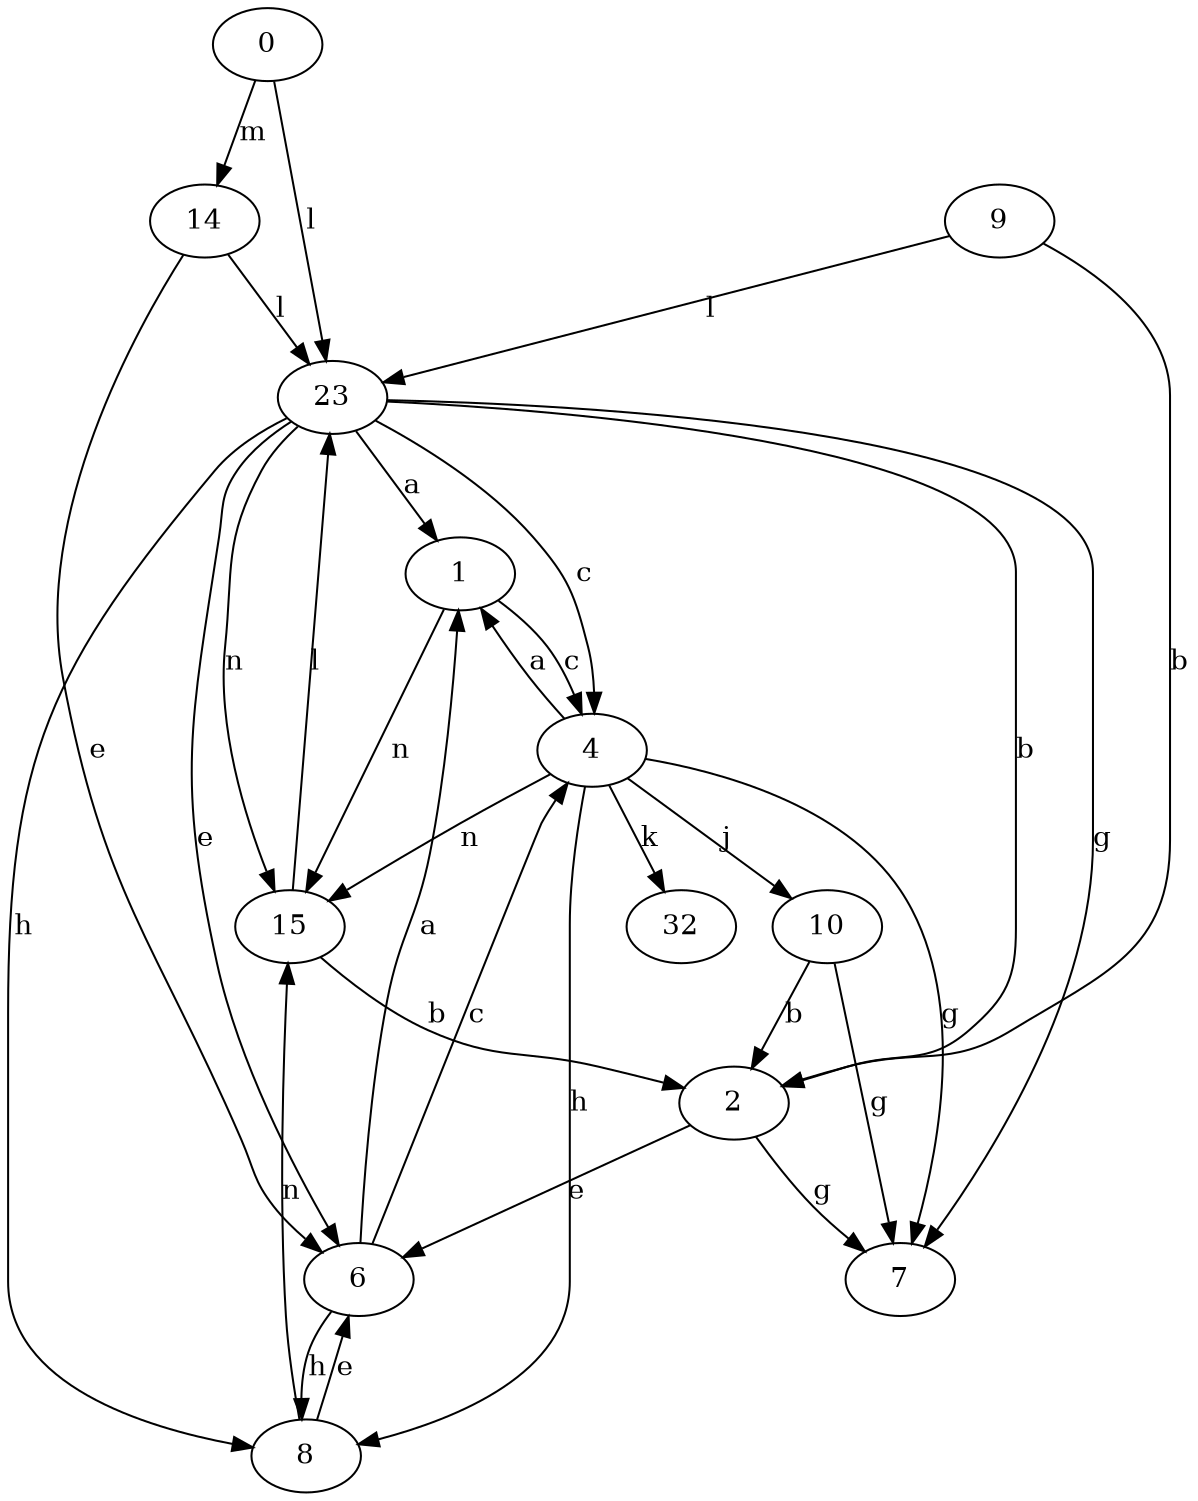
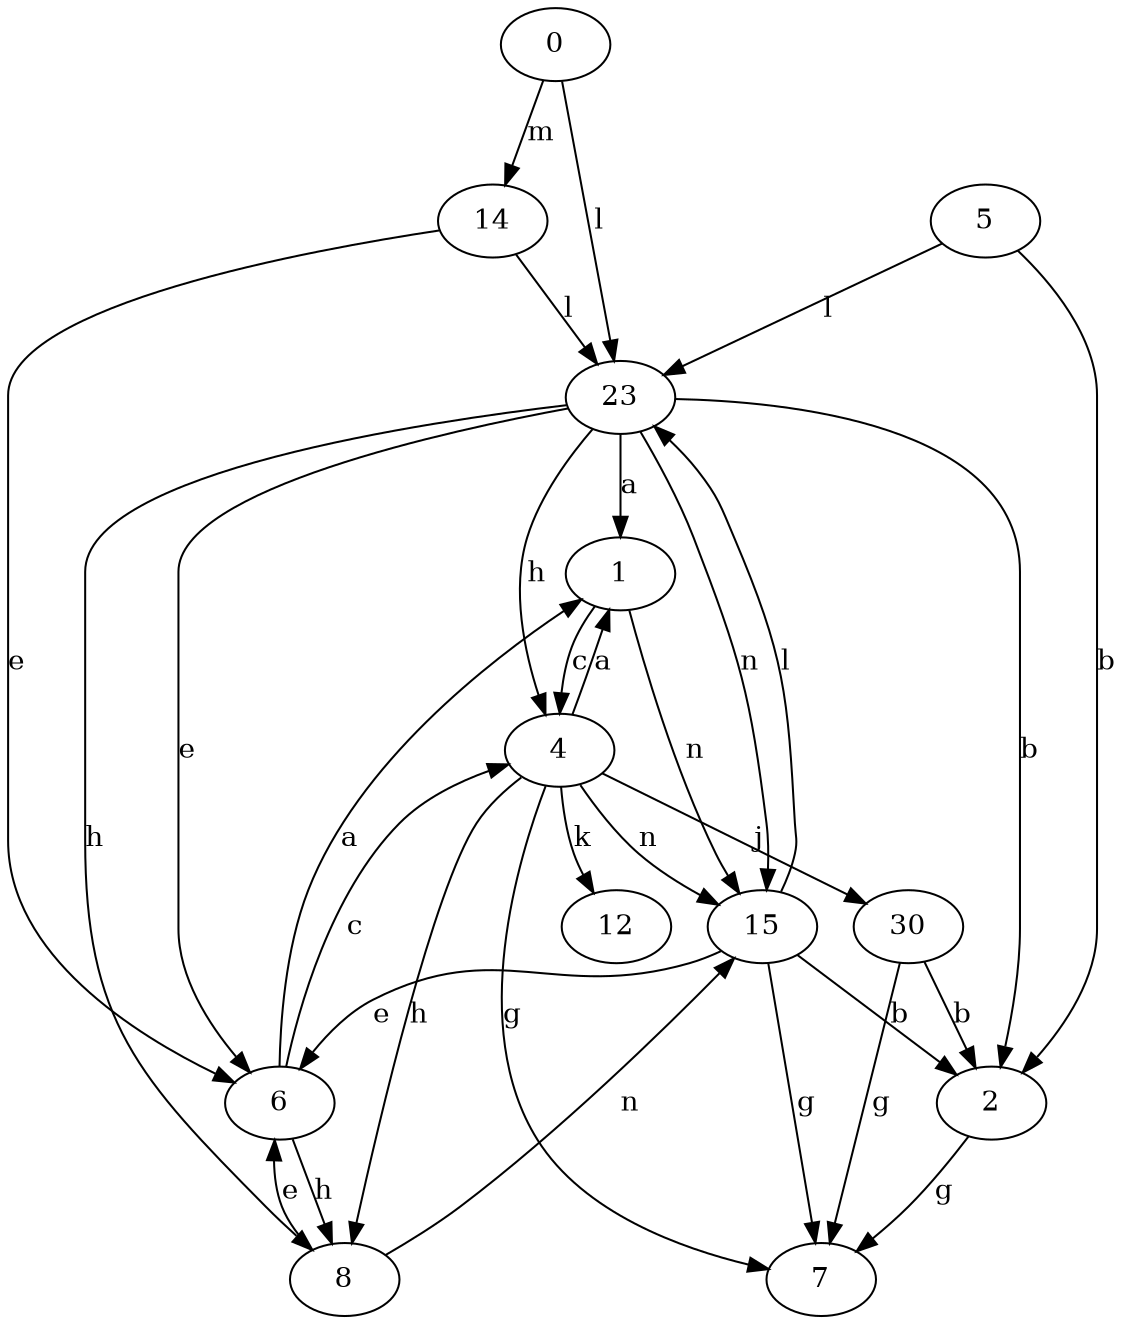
(1000, 221) -> (986, 221)
(1080, 544) -> (790, 1093)
(584, 574) -> (537, 574)
(681, 927) -> (616, 927)
(827, 927) -> (908, 927)
(556, 1187) -> (517, 971)
